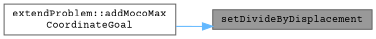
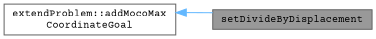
(189, 26) -> (200, 13)
